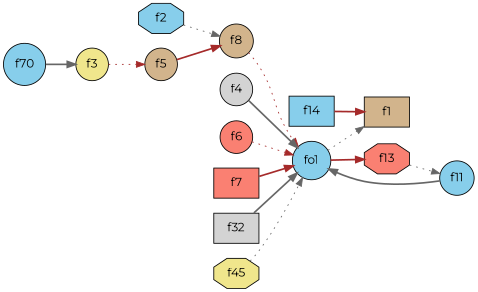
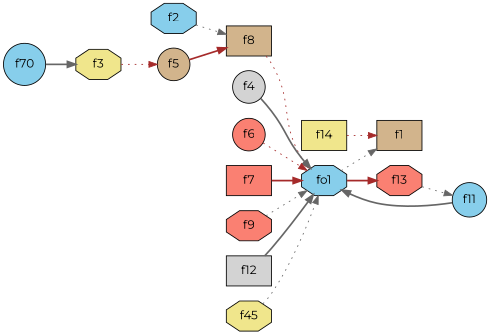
(236, 41) -> (249, 41)
(92, 64) -> (98, 64)
(312, 111) -> (324, 135)
(345, 112) -> (358, 135)
(312, 161) -> (324, 181)
none -> (249, 226)
(236, 228) -> (249, 271)
